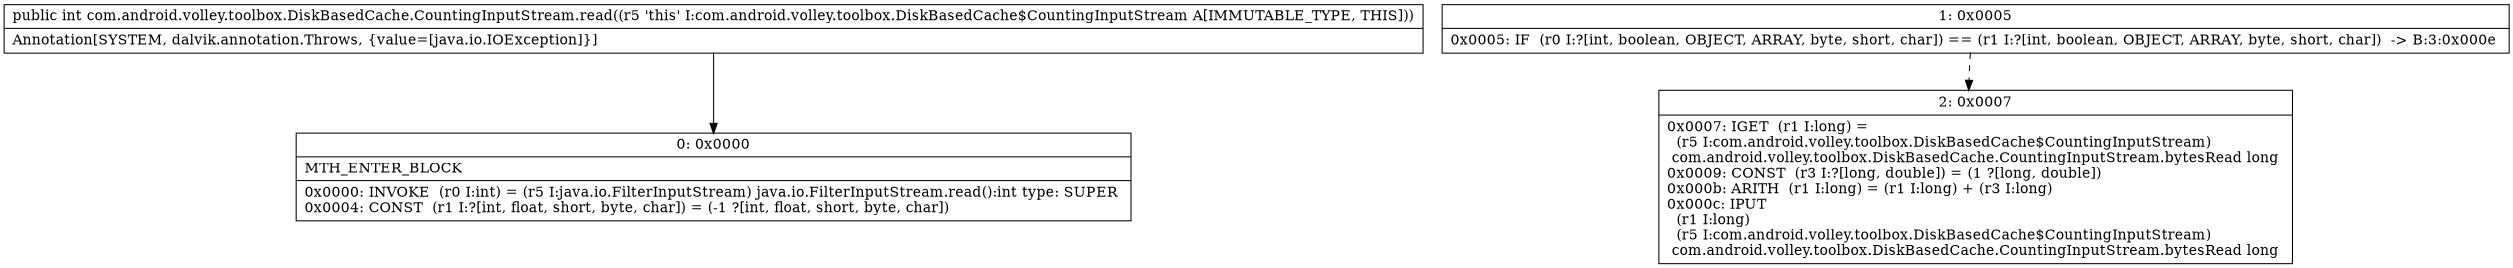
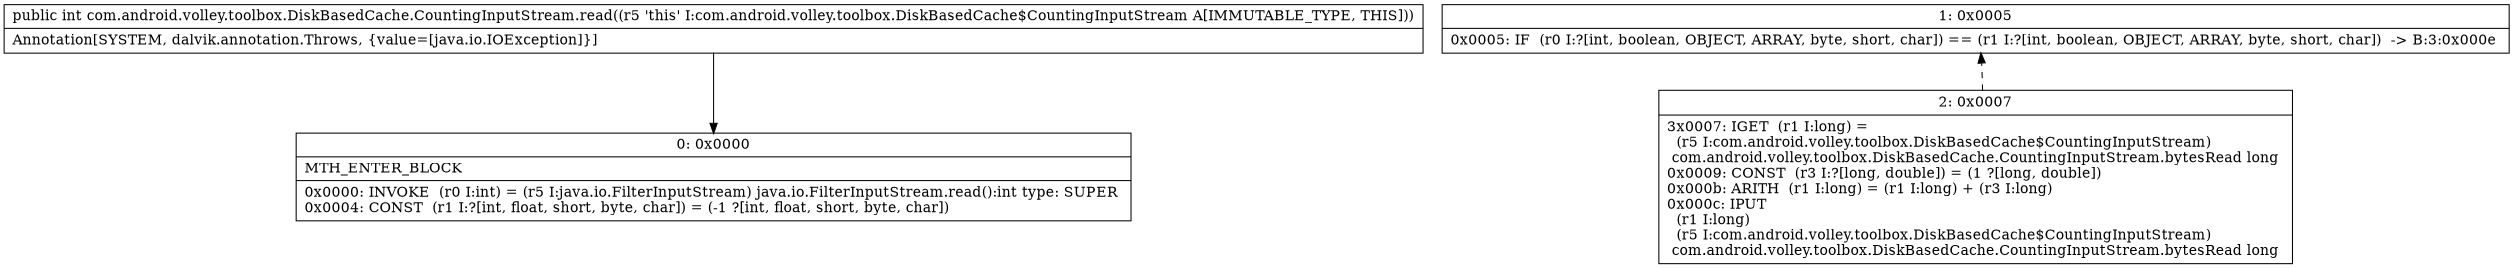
(1970, 66) -> (1982, 77)
(1770, 127) -> (1770, 127)
